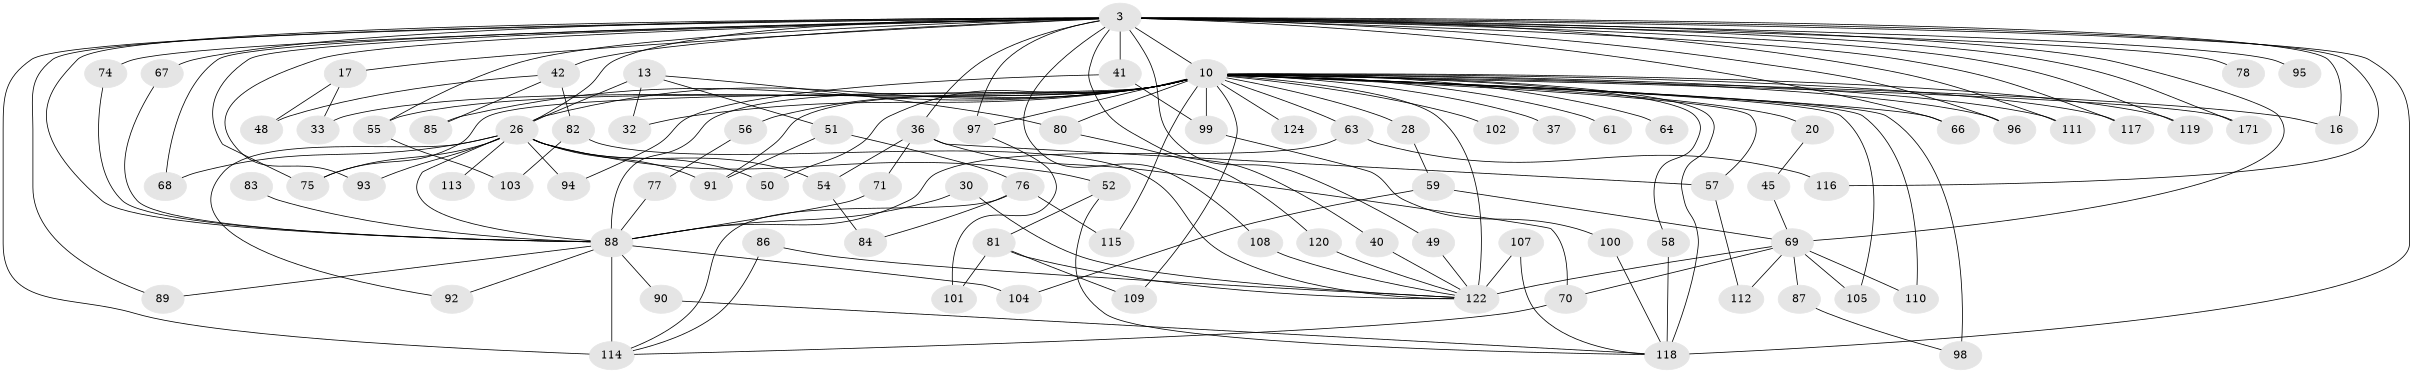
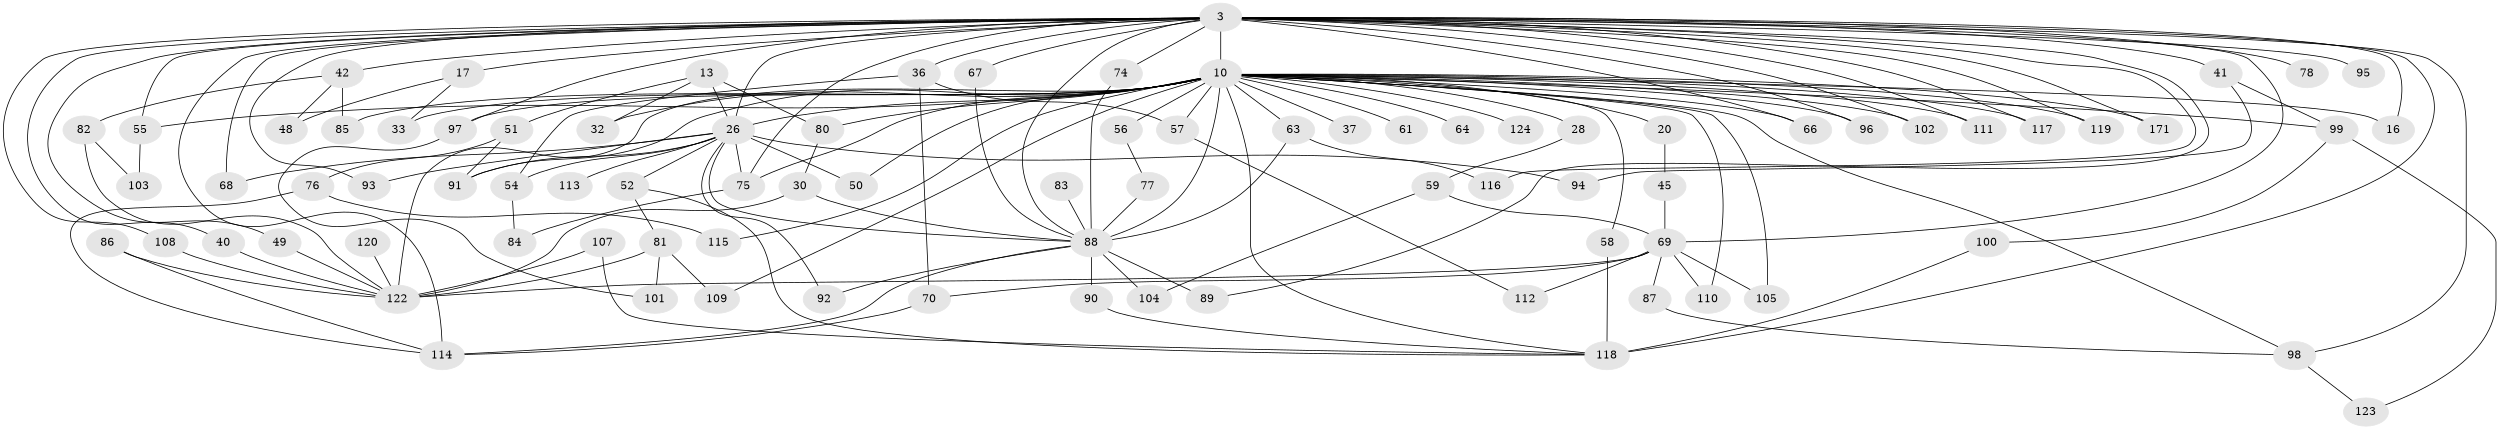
none -> (1579, 43)
none -> (2430, 60)
(1202, 165) -> (814, 152)
(880, 186) -> none
(946, 218) -> (646, 204)
none -> (2366, 412)
